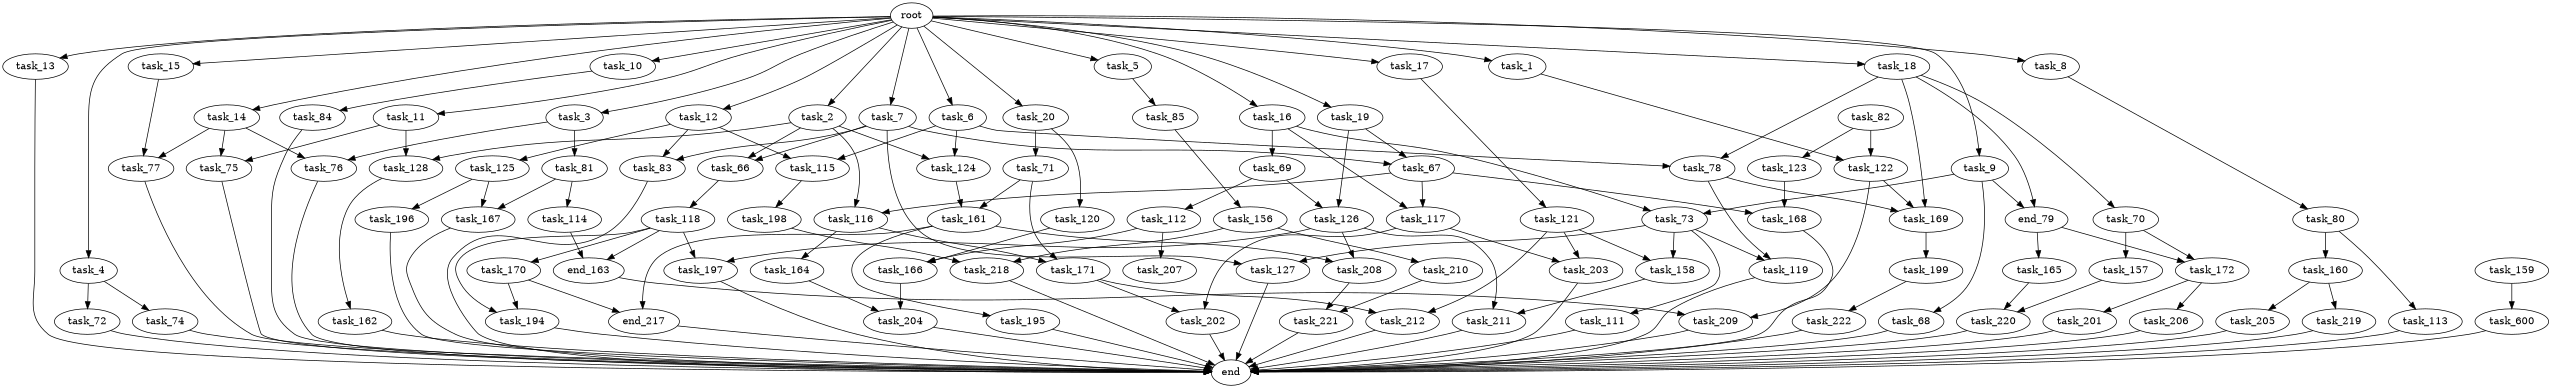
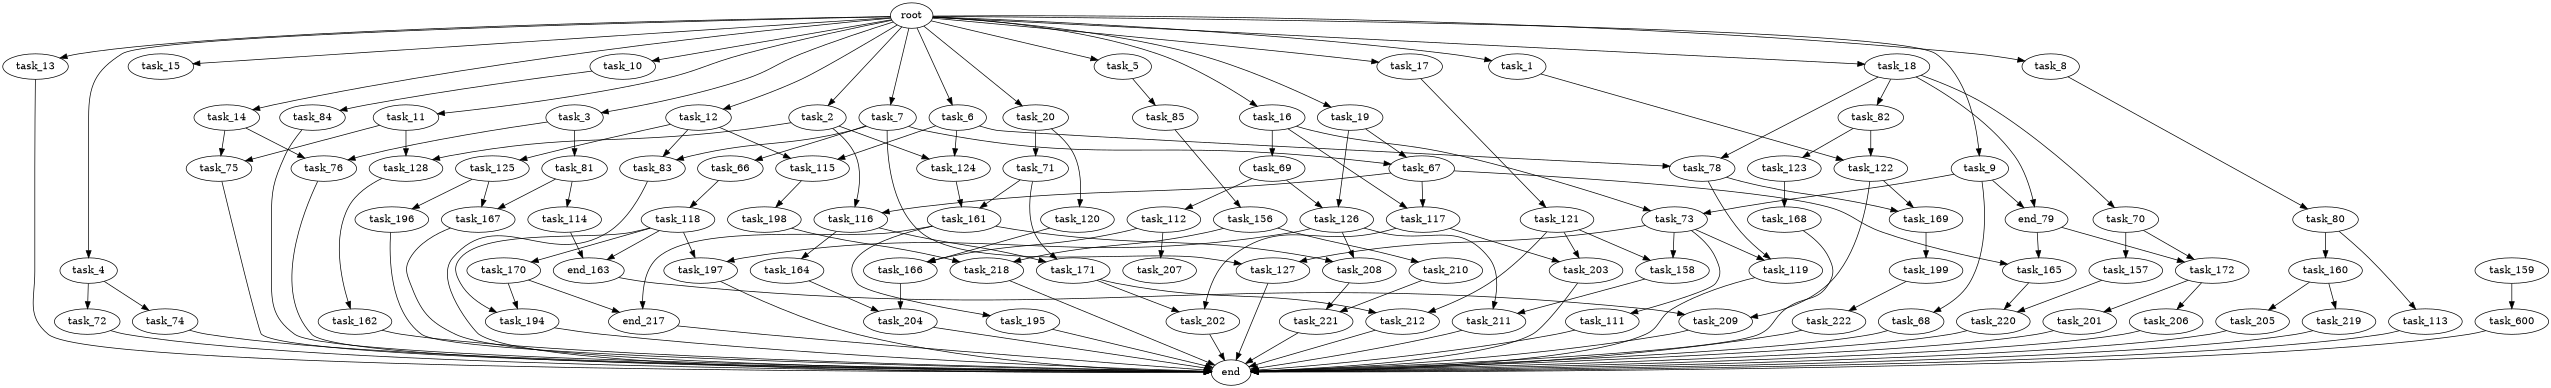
(783, 138) -> none
(1916, 139) -> (1886, 89)
(141, 169) -> none
(1607, 192) -> (1732, 192)
